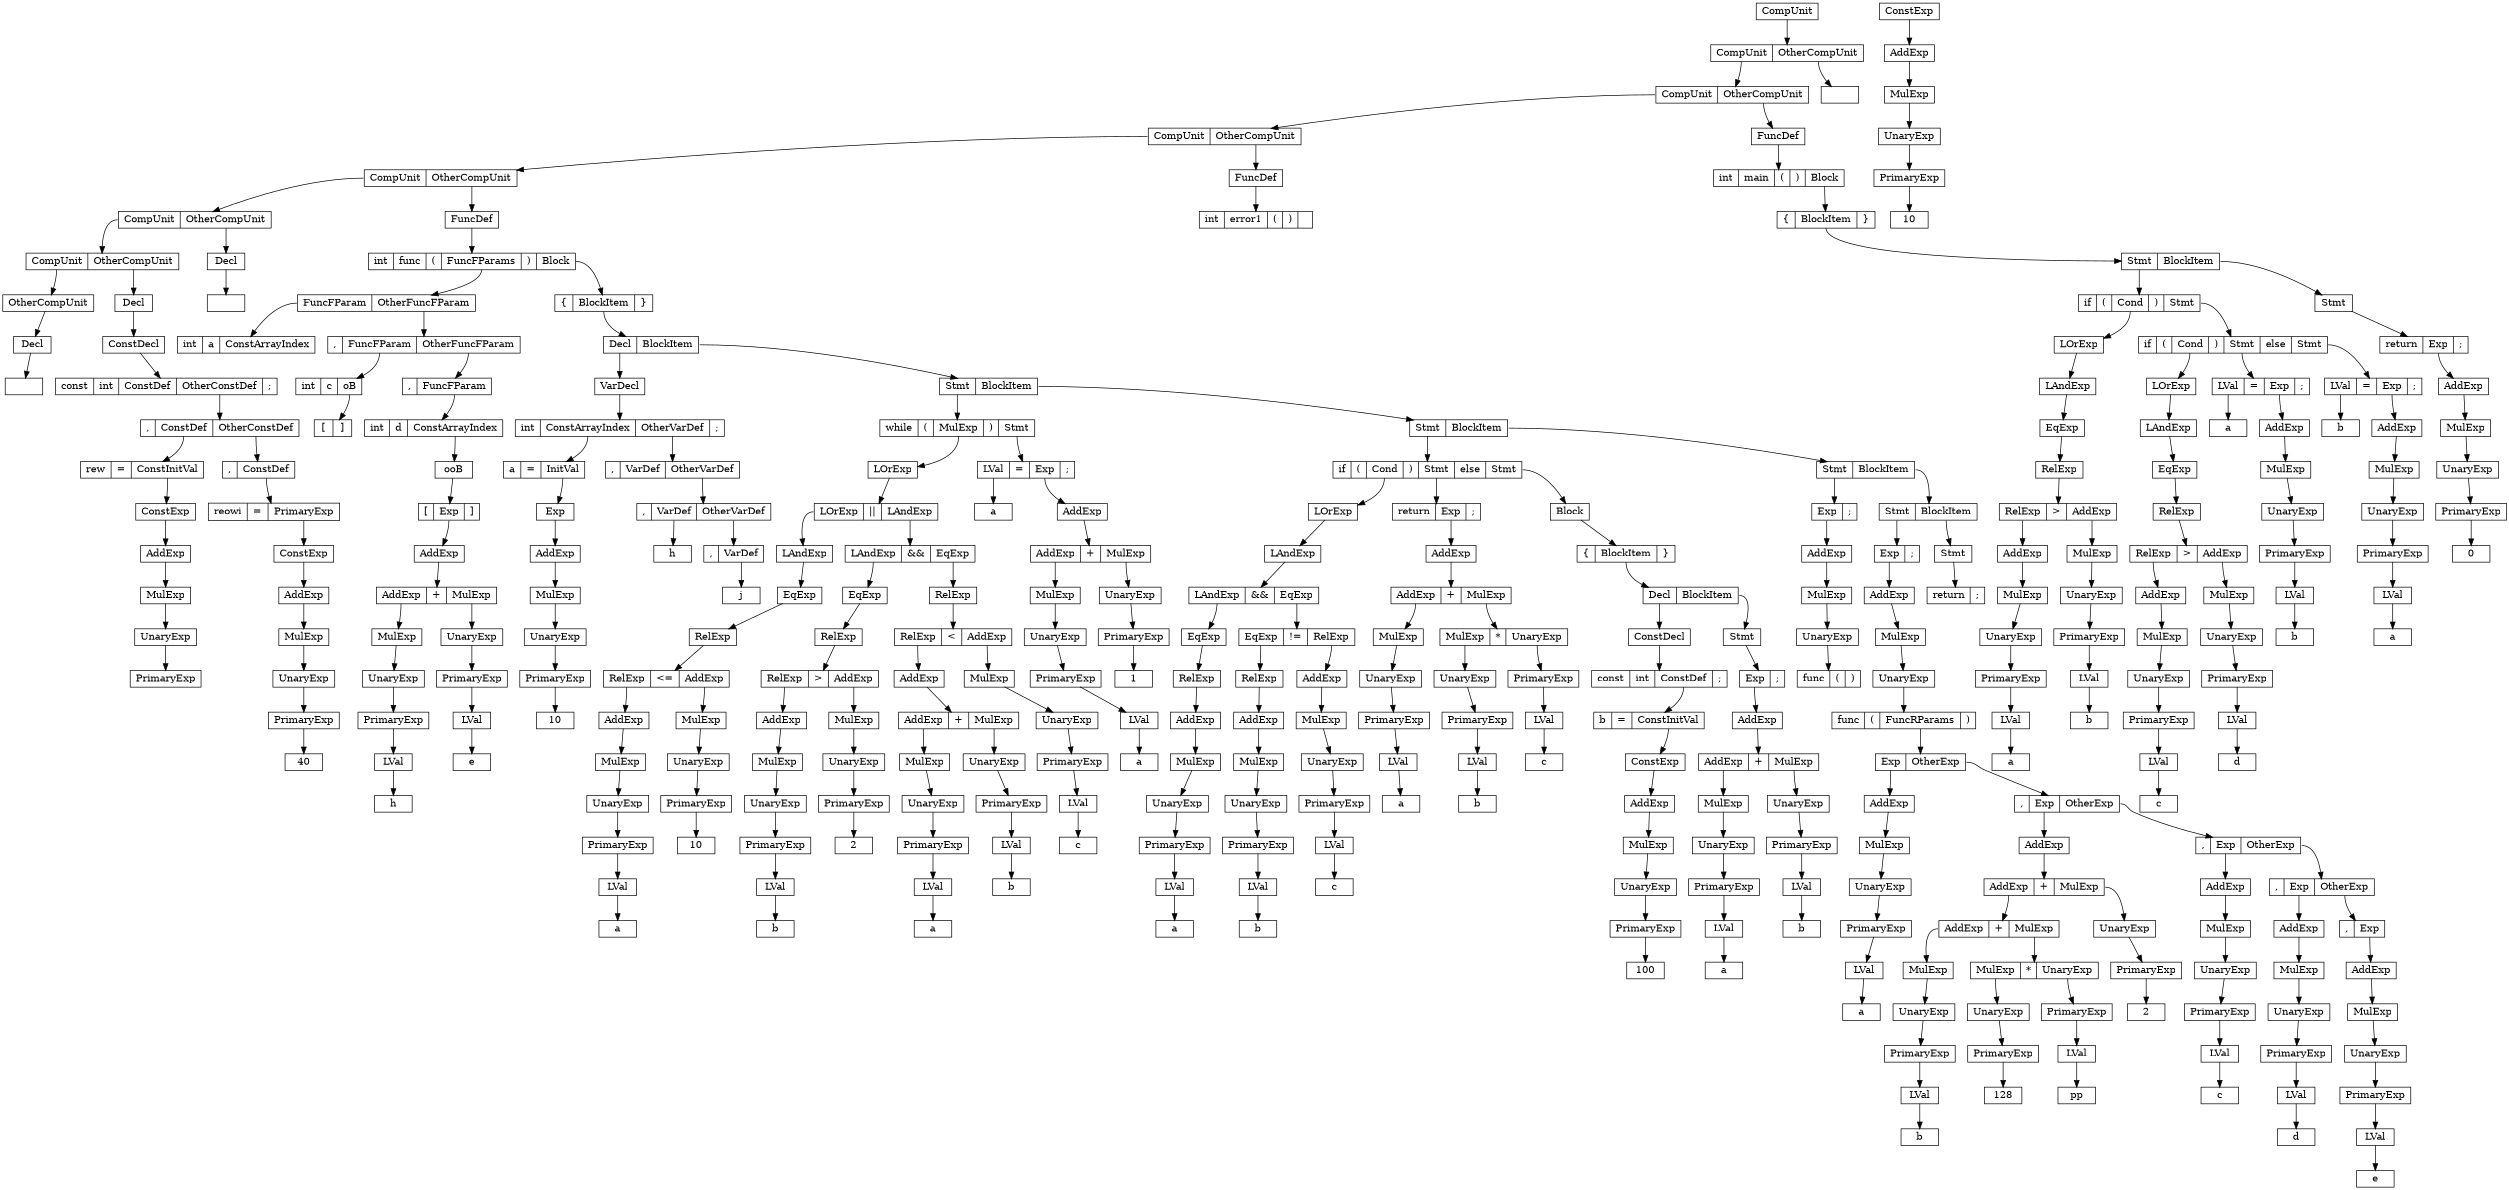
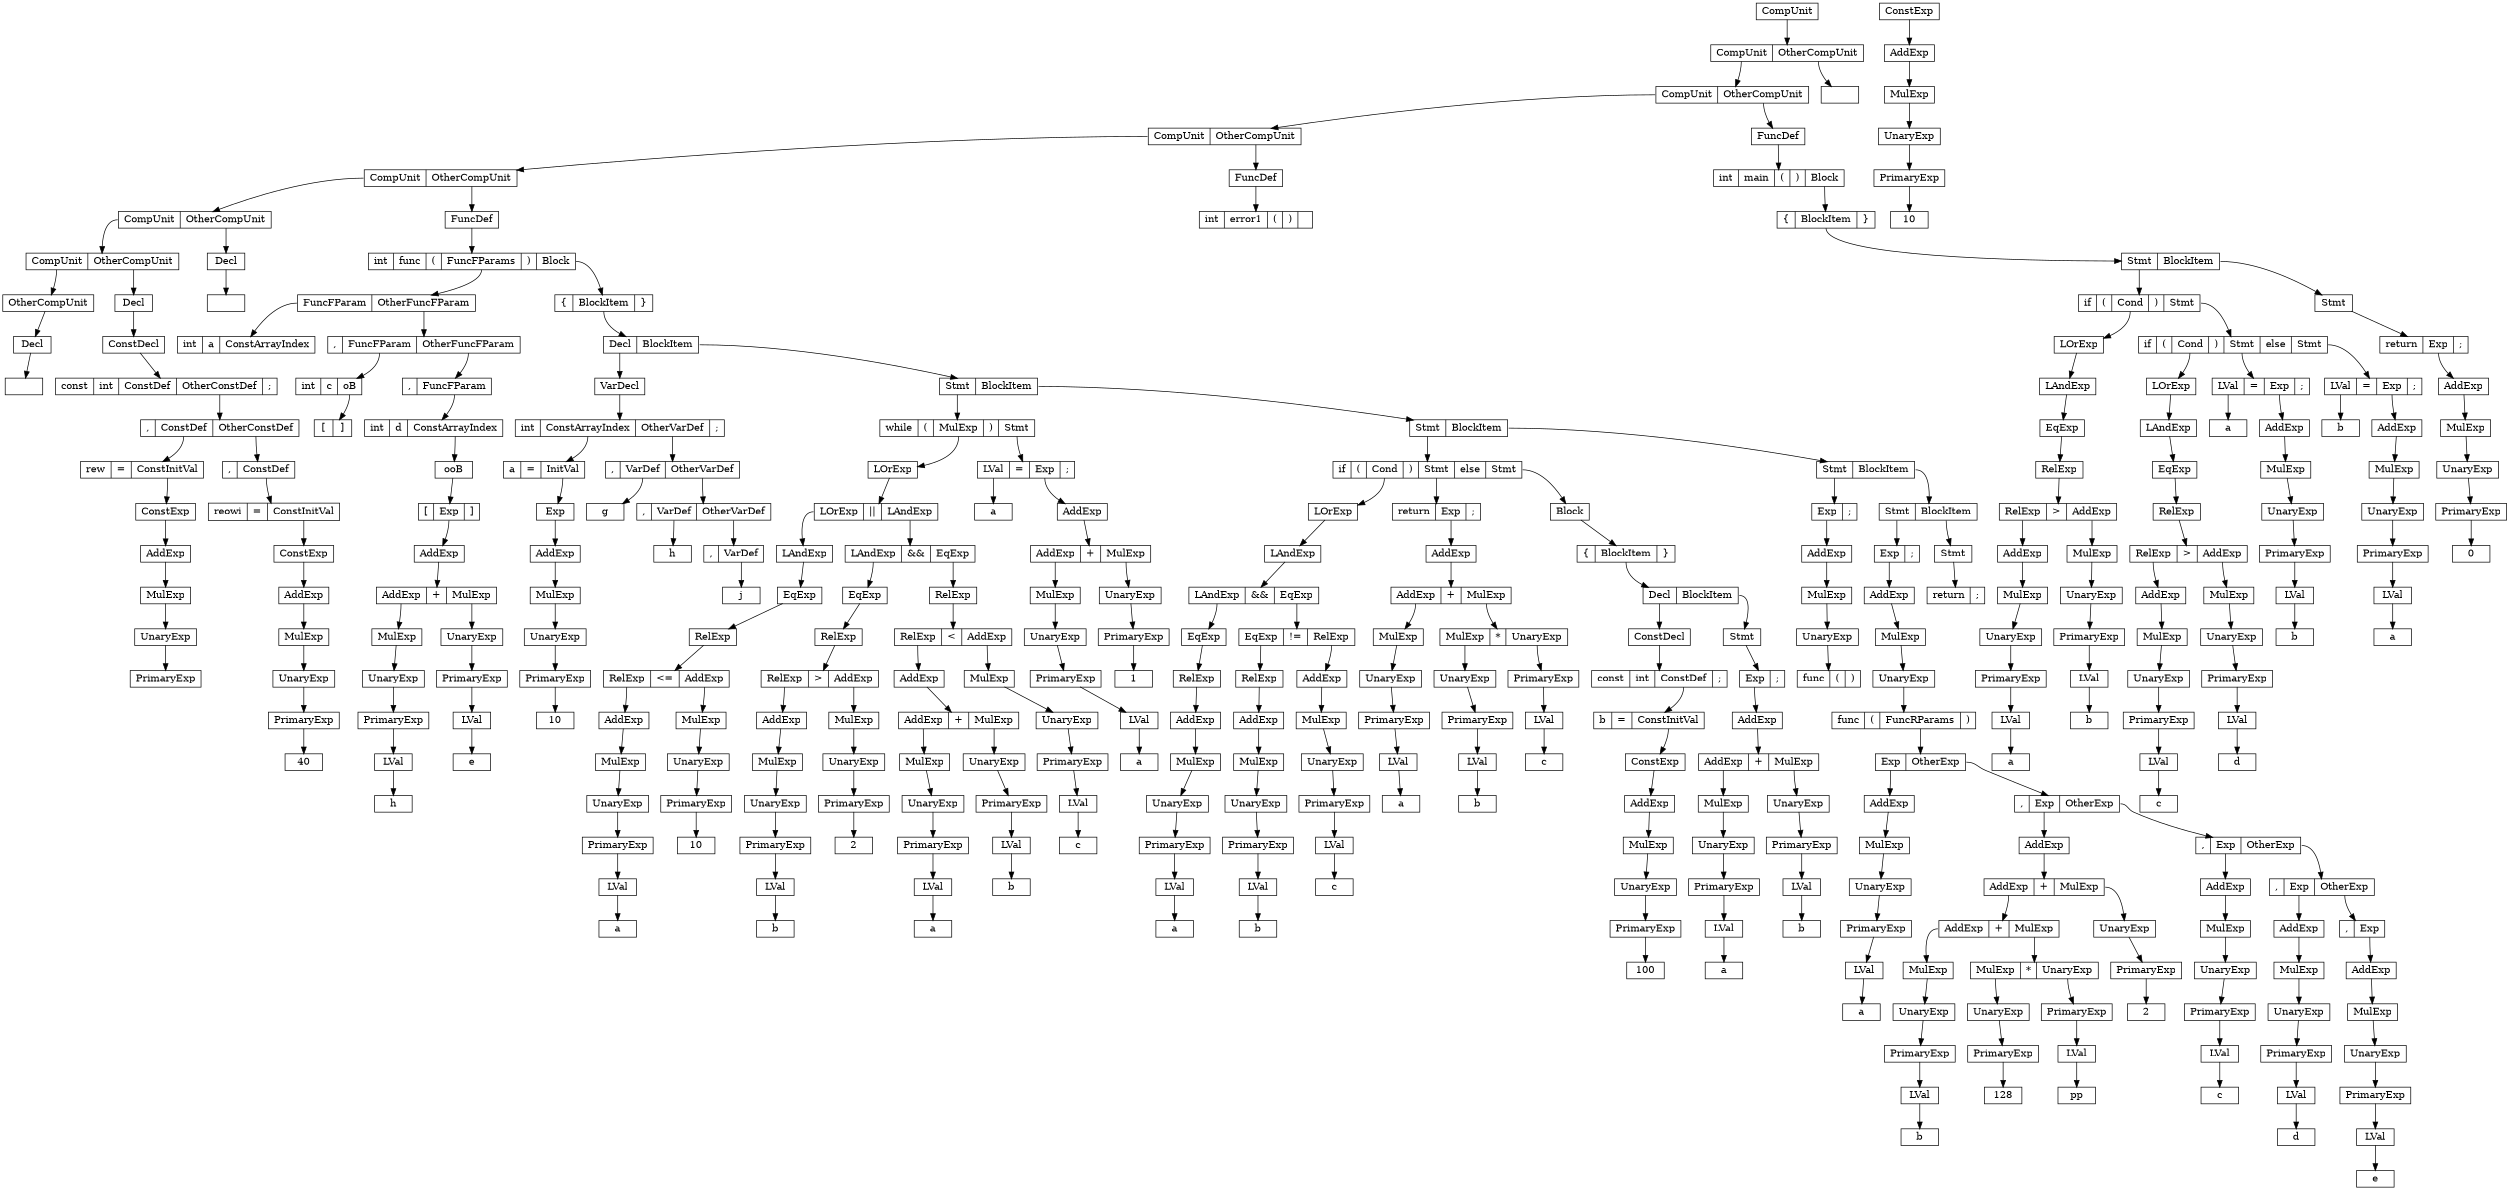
(304, 511) -> (303, 511)
none -> (605, 512)
